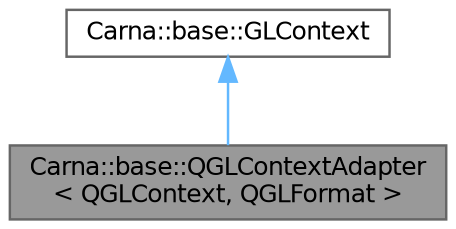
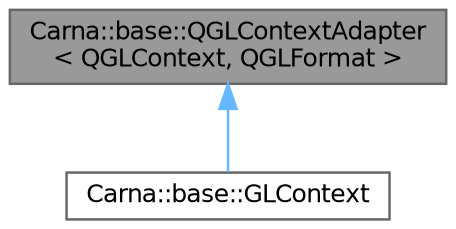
(228, 114) -> (228, 141)
